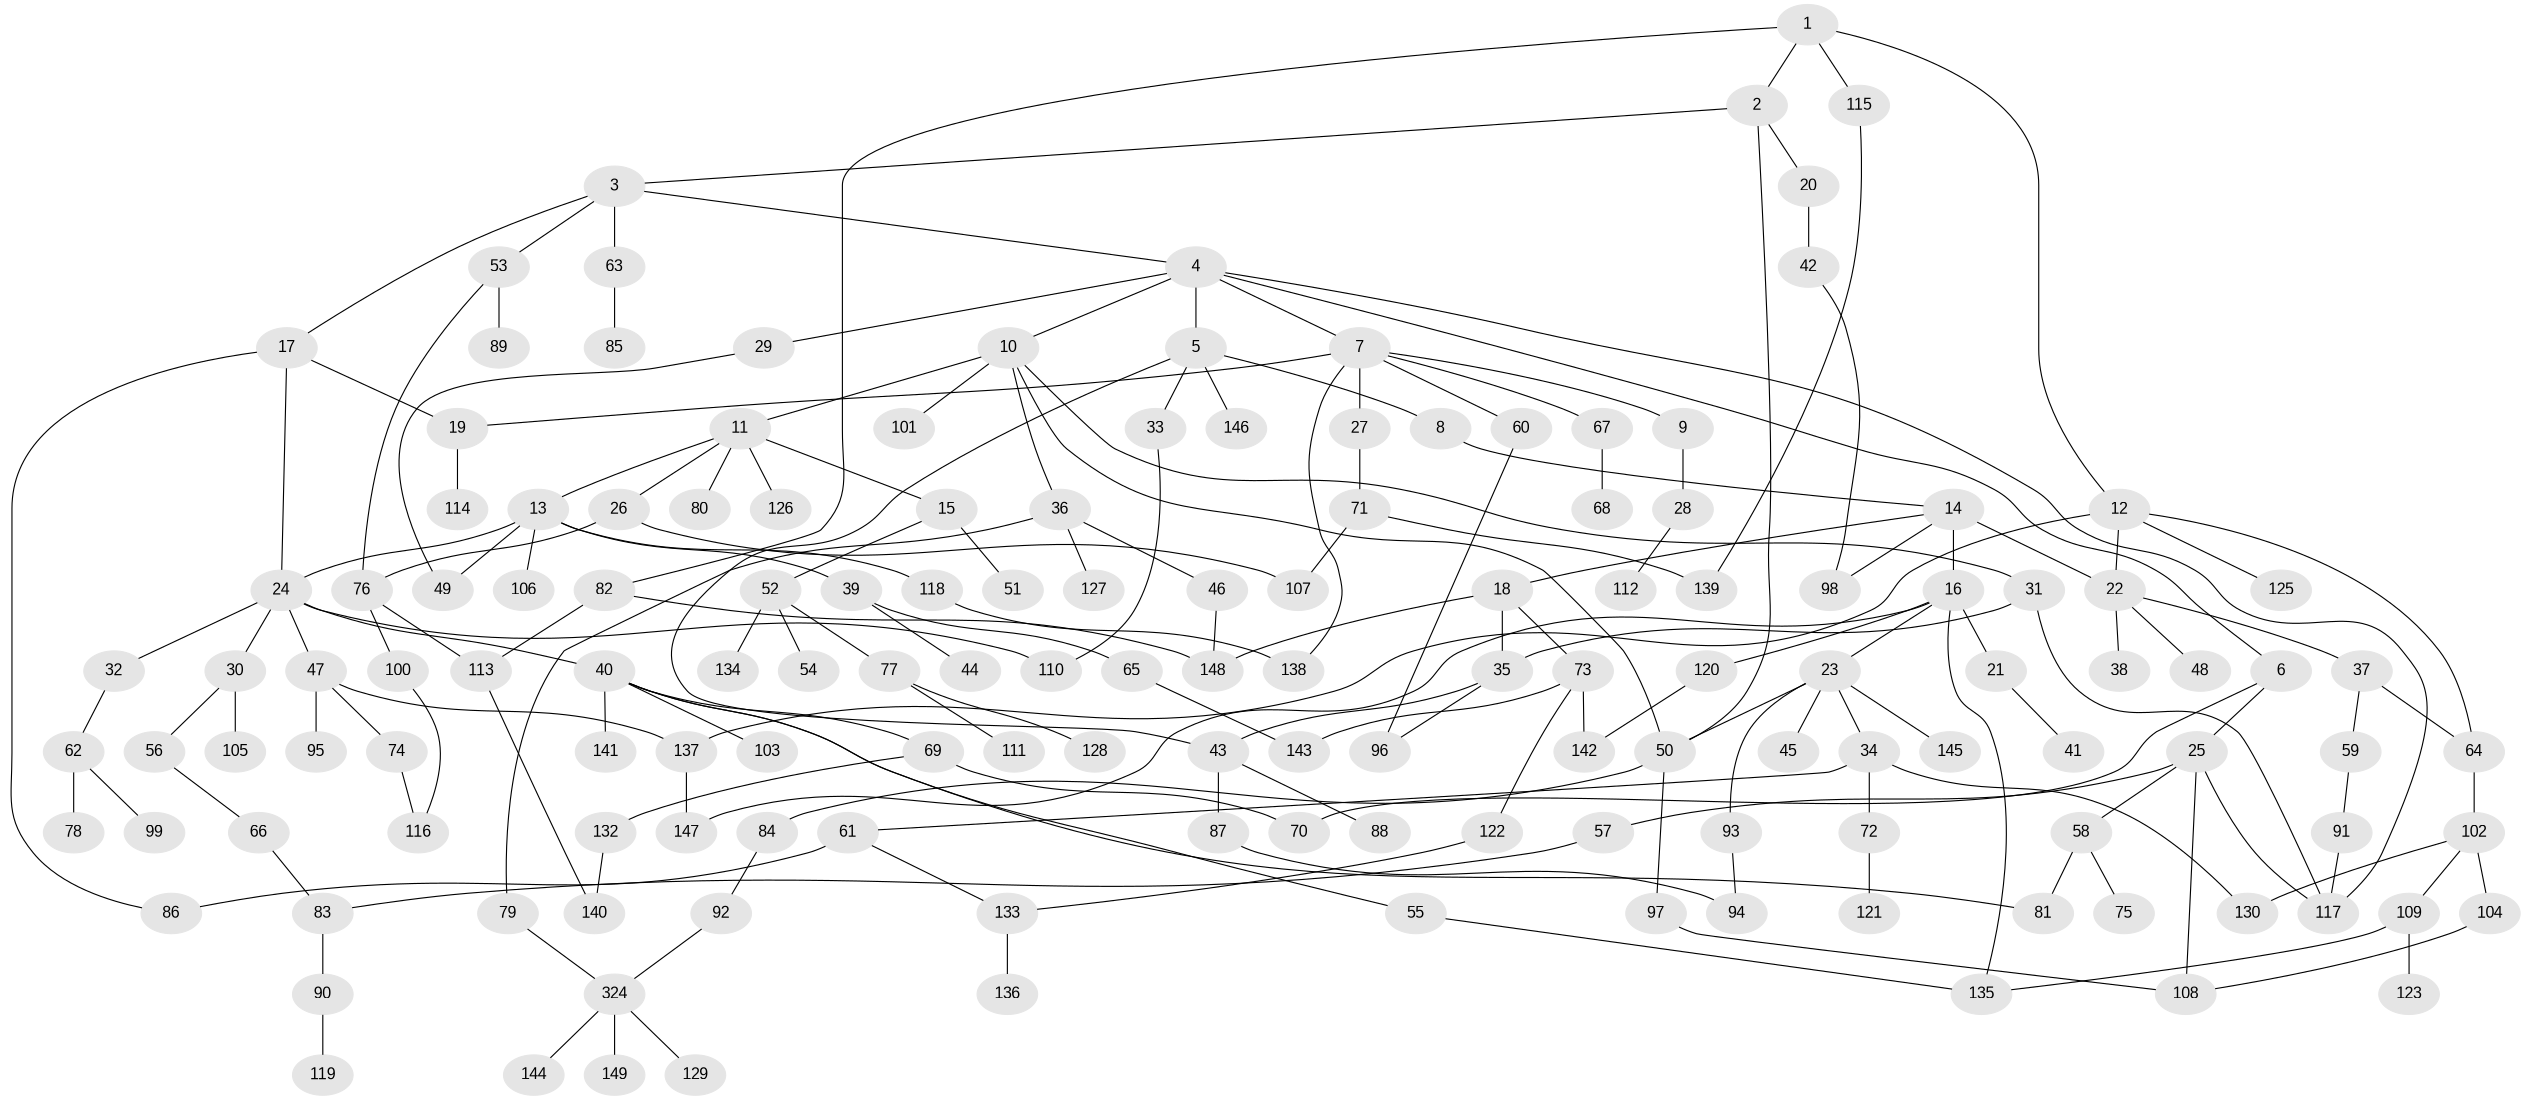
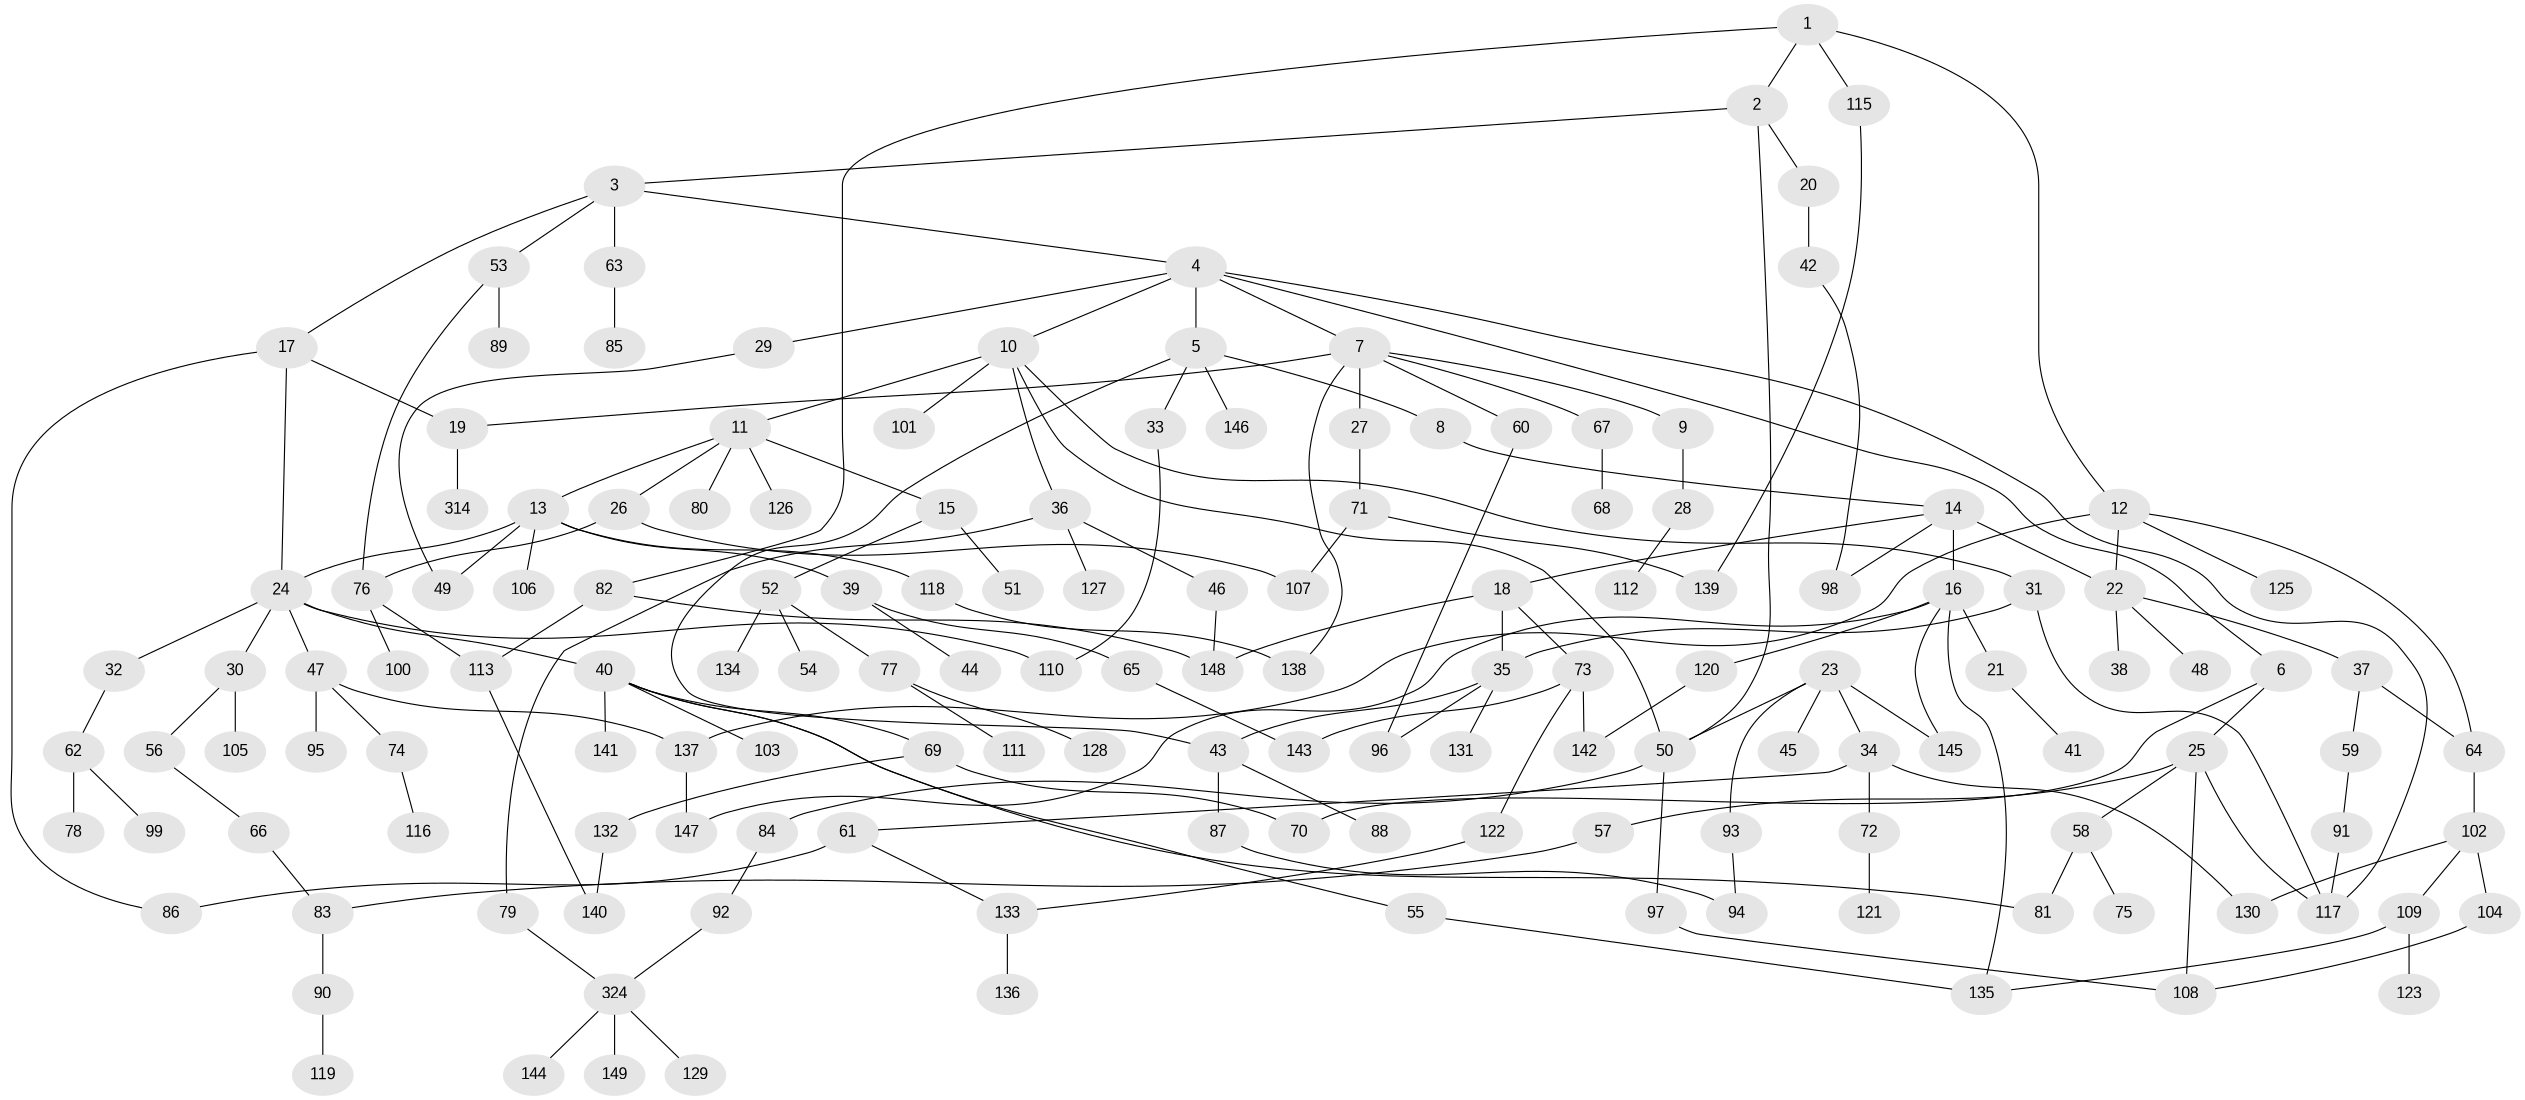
(457, 509) -> (457, 509)
(1881, 637) -> (1915, 670)
(440, 749) -> none
none -> (1461, 752)
